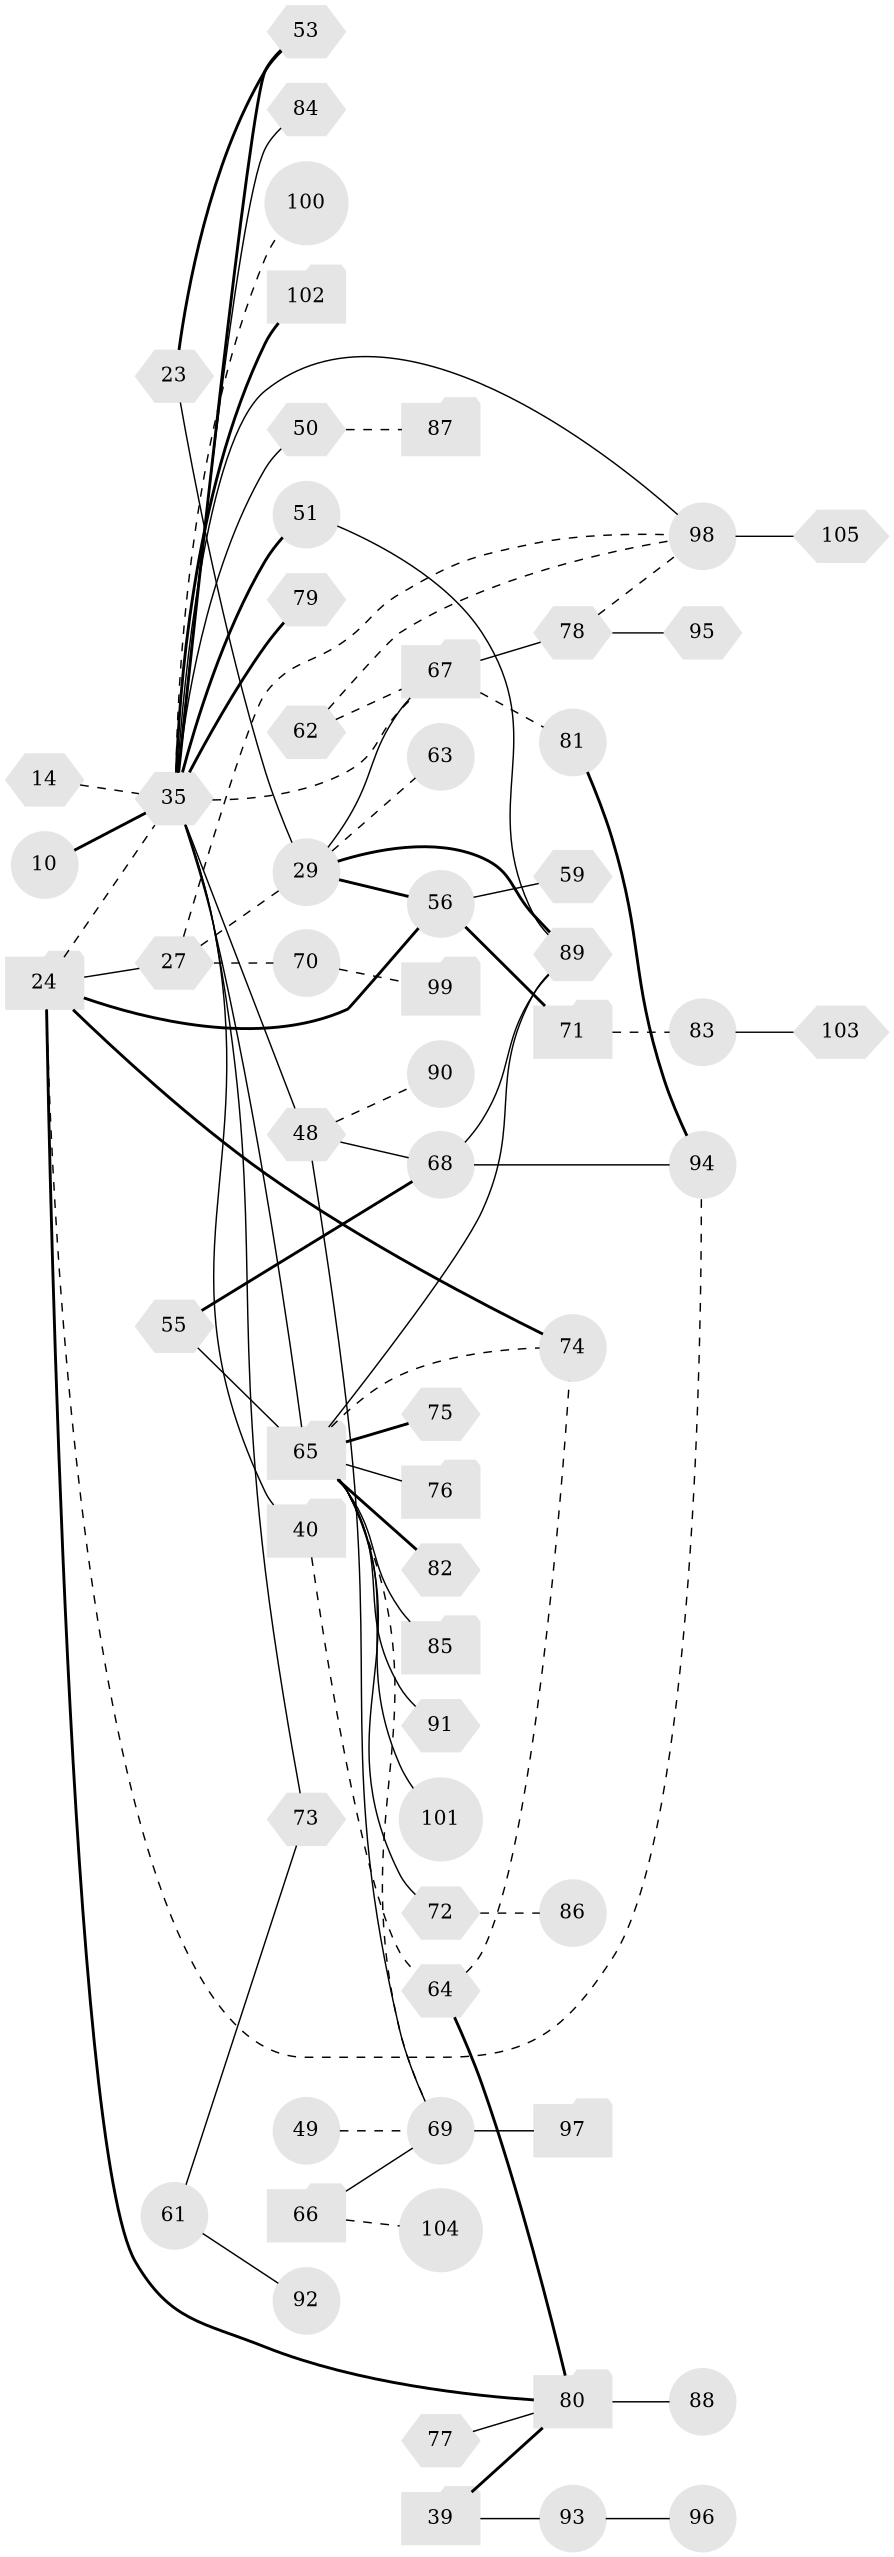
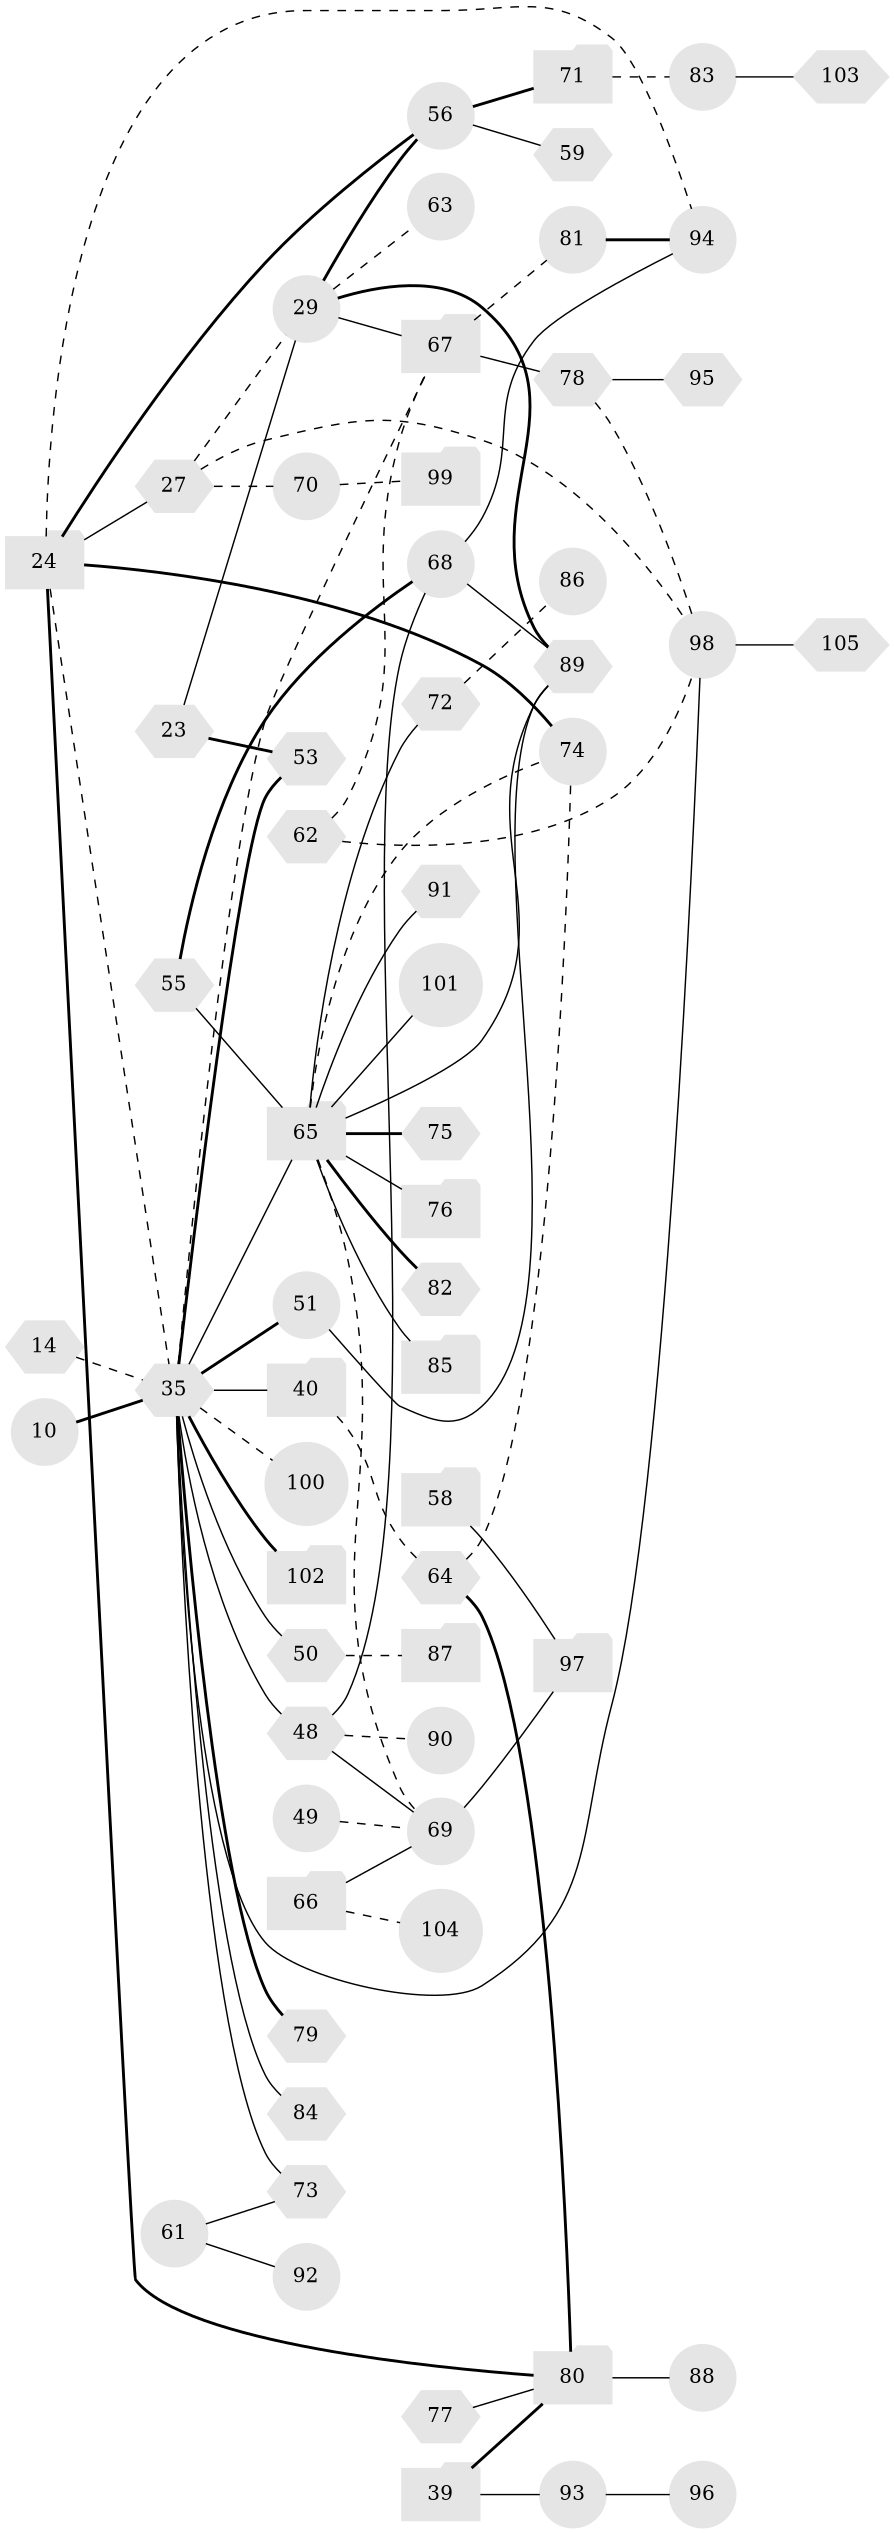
none -> (441, 1500)
